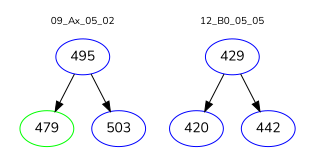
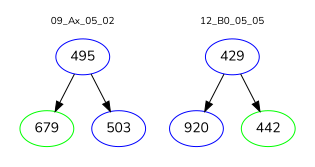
(47, 129) -> (47, 129)
(196, 129) -> (196, 129)
(268, 129) -> (268, 129)
